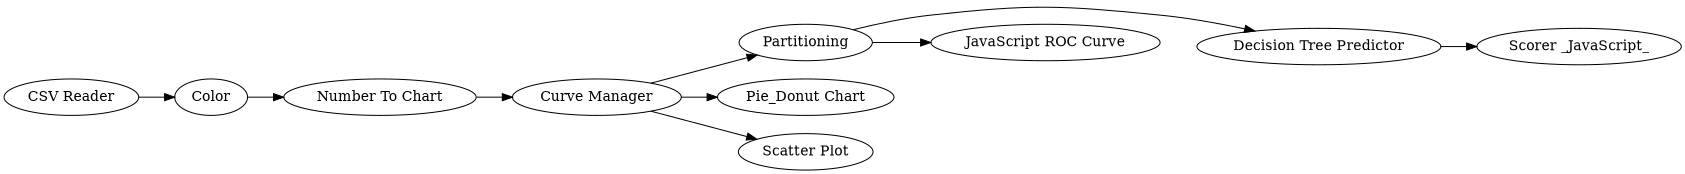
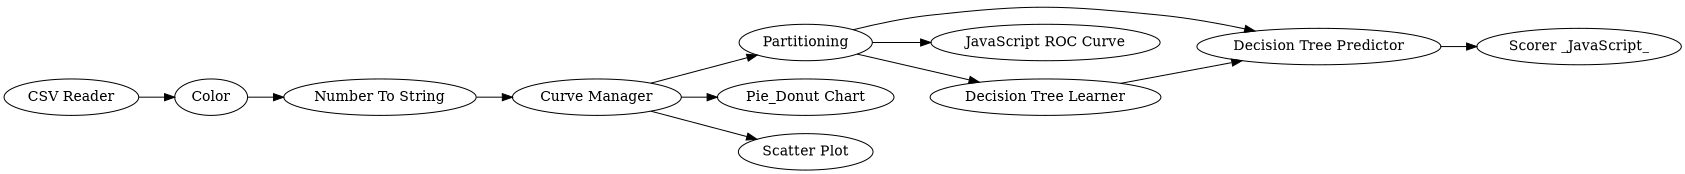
(380, 97) -> (380, 97)
none -> (1046, 97)
